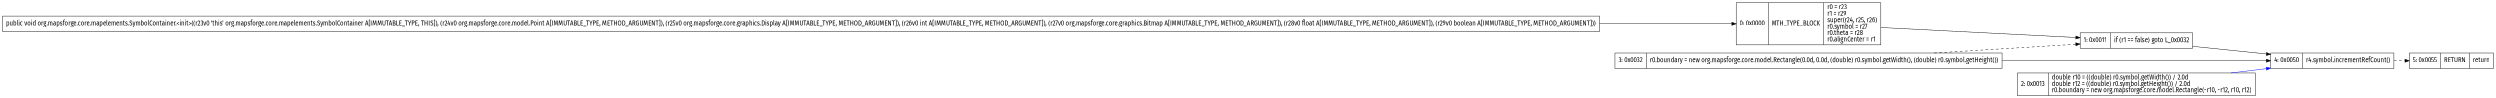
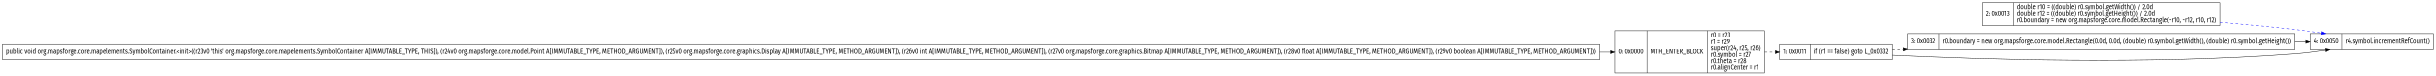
(1796, 24) -> (1677, 52)
(1978, 32) -> (1770, 52)
(2152, 40) -> (1851, 52)
(2005, 49) -> (1898, 50)
(2451, 61) -> none
(2249, 71) -> (2271, 27)
